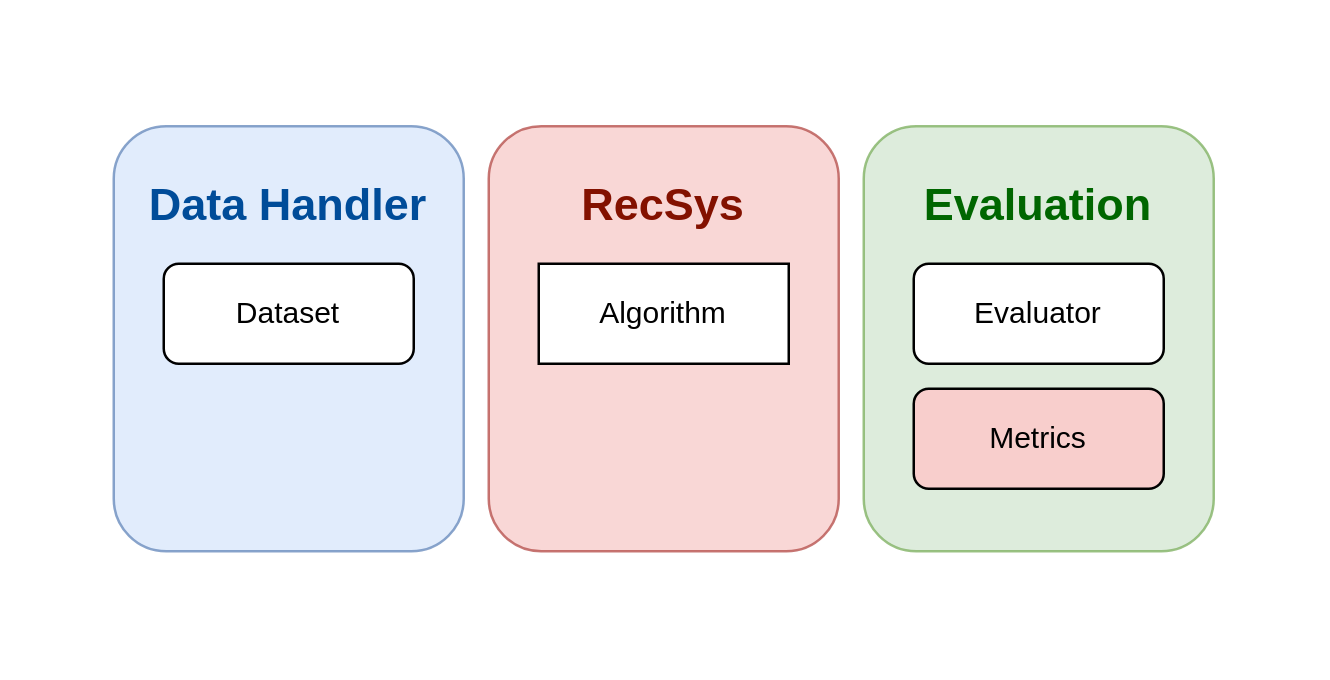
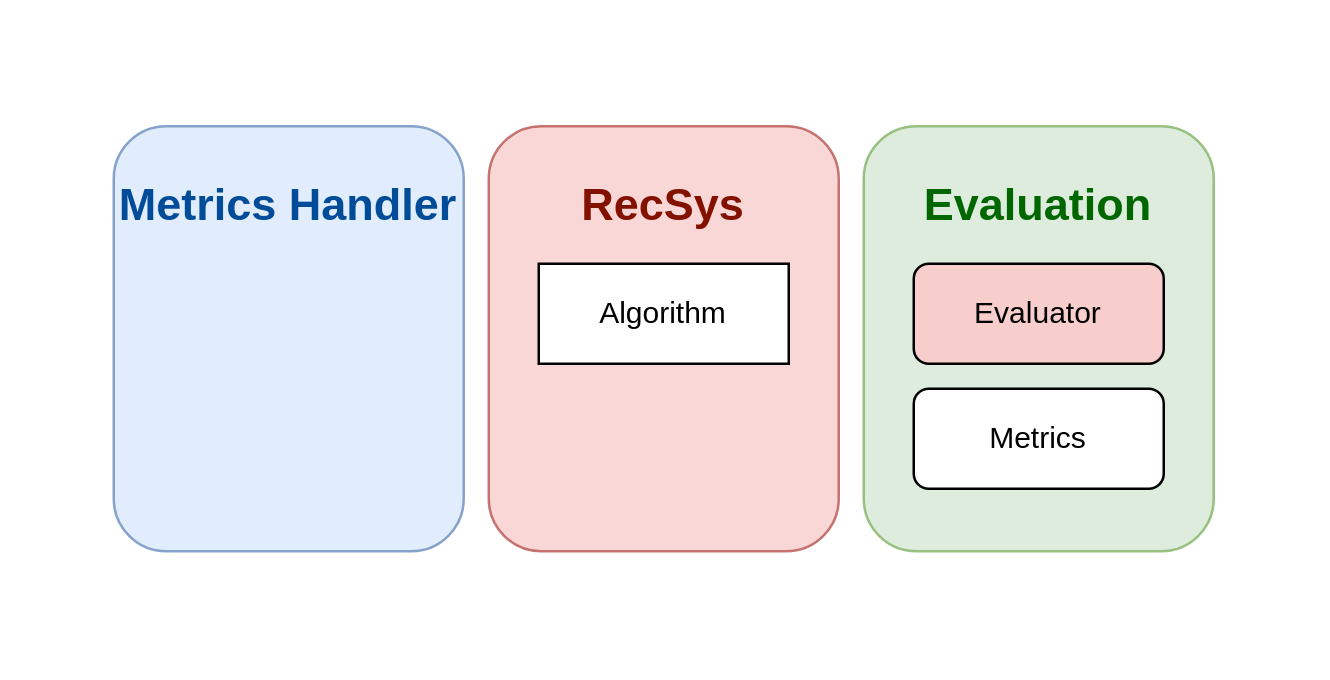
(289, 162) -> (289, 162)
(289, 314) -> none
(1039, 314) -> (1039, 314)
(1039, 439) -> (1039, 439)
